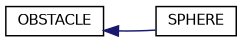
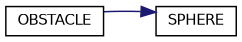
(137, 31) -> (122, 11)
